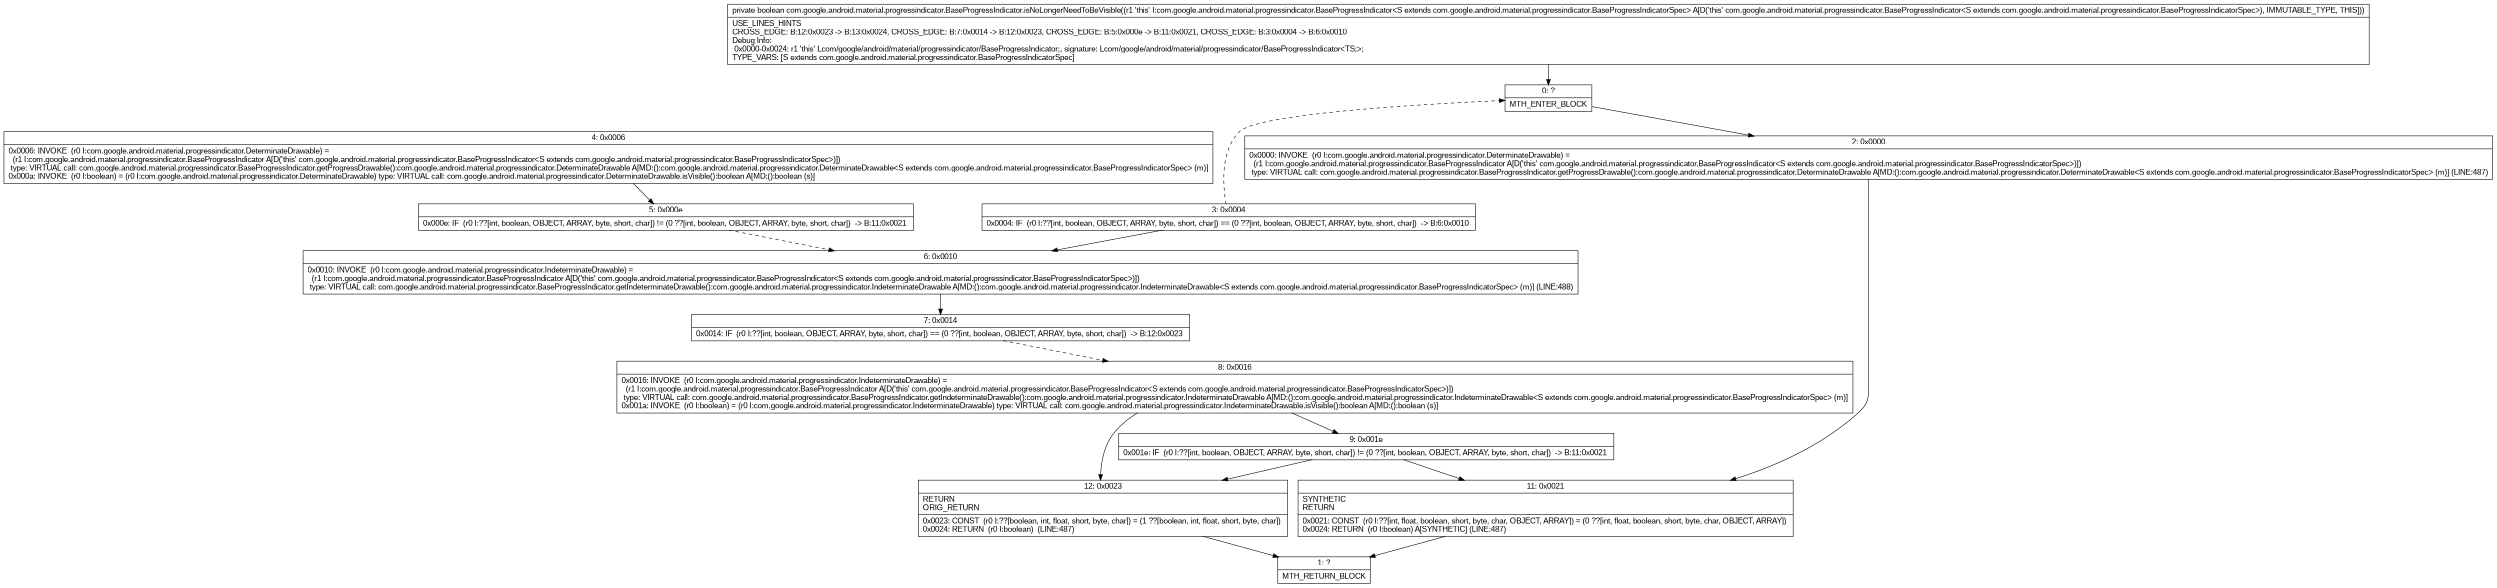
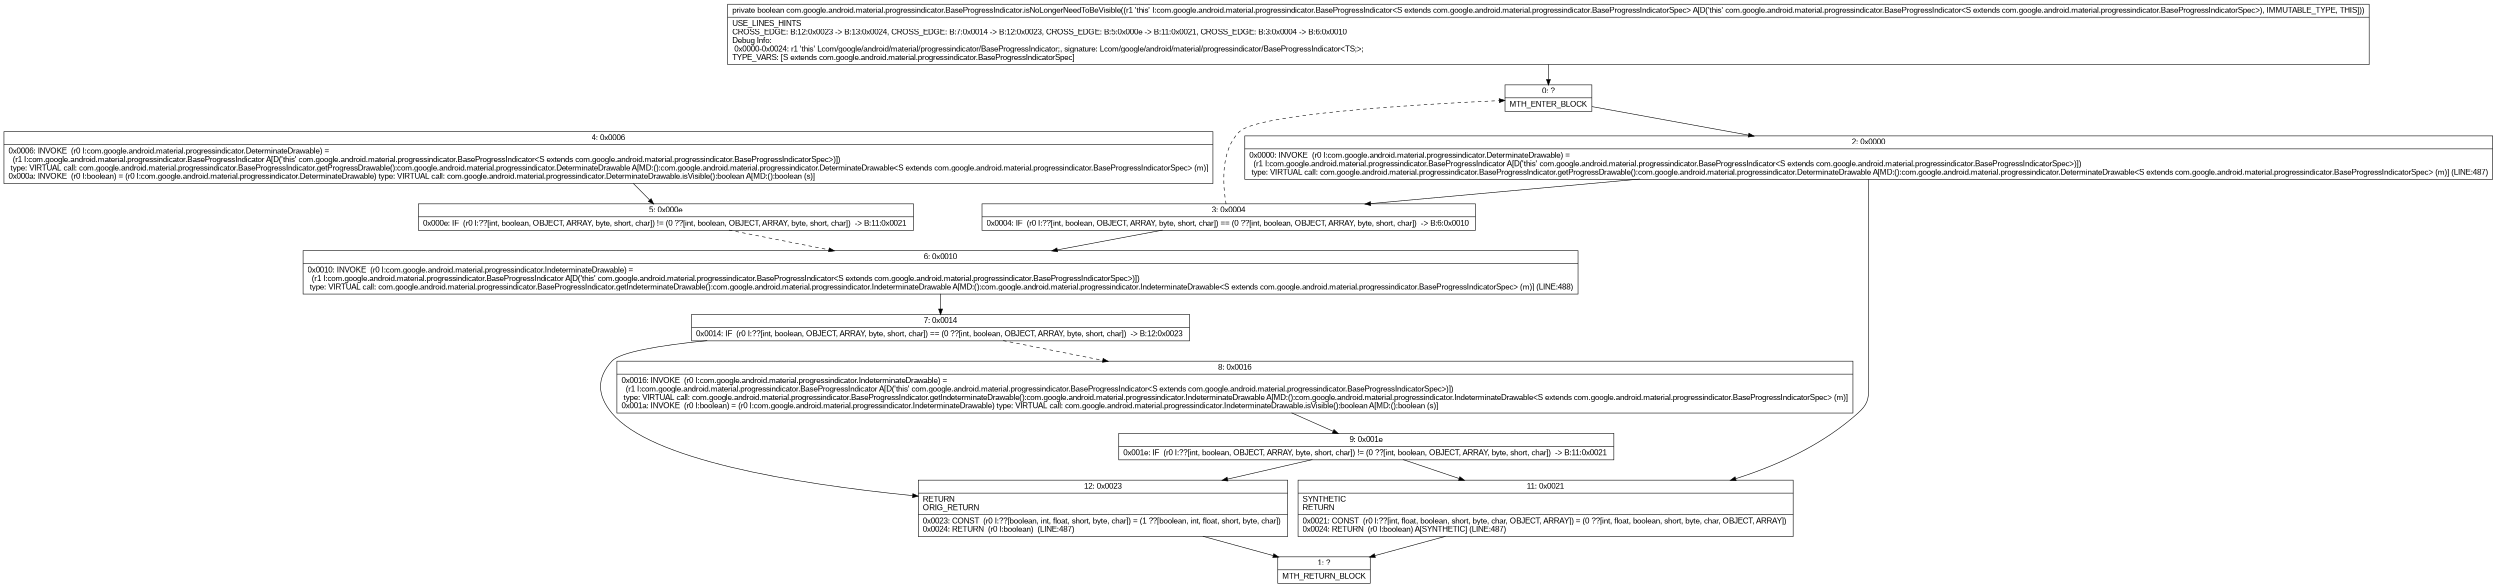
none -> (1505, 191)
(1110, 438) -> (681, 452)
